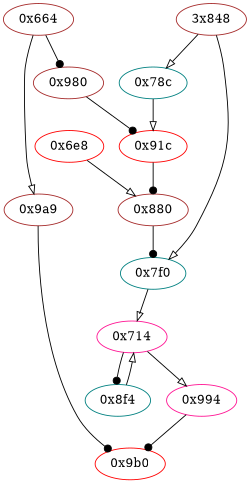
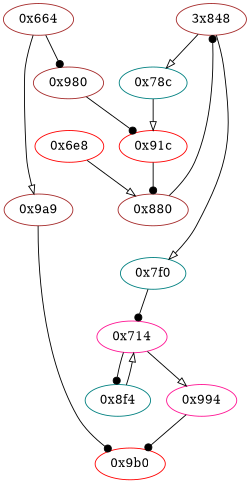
(153, 238) -> (206, 124)
(144, 302) -> (144, 302)
